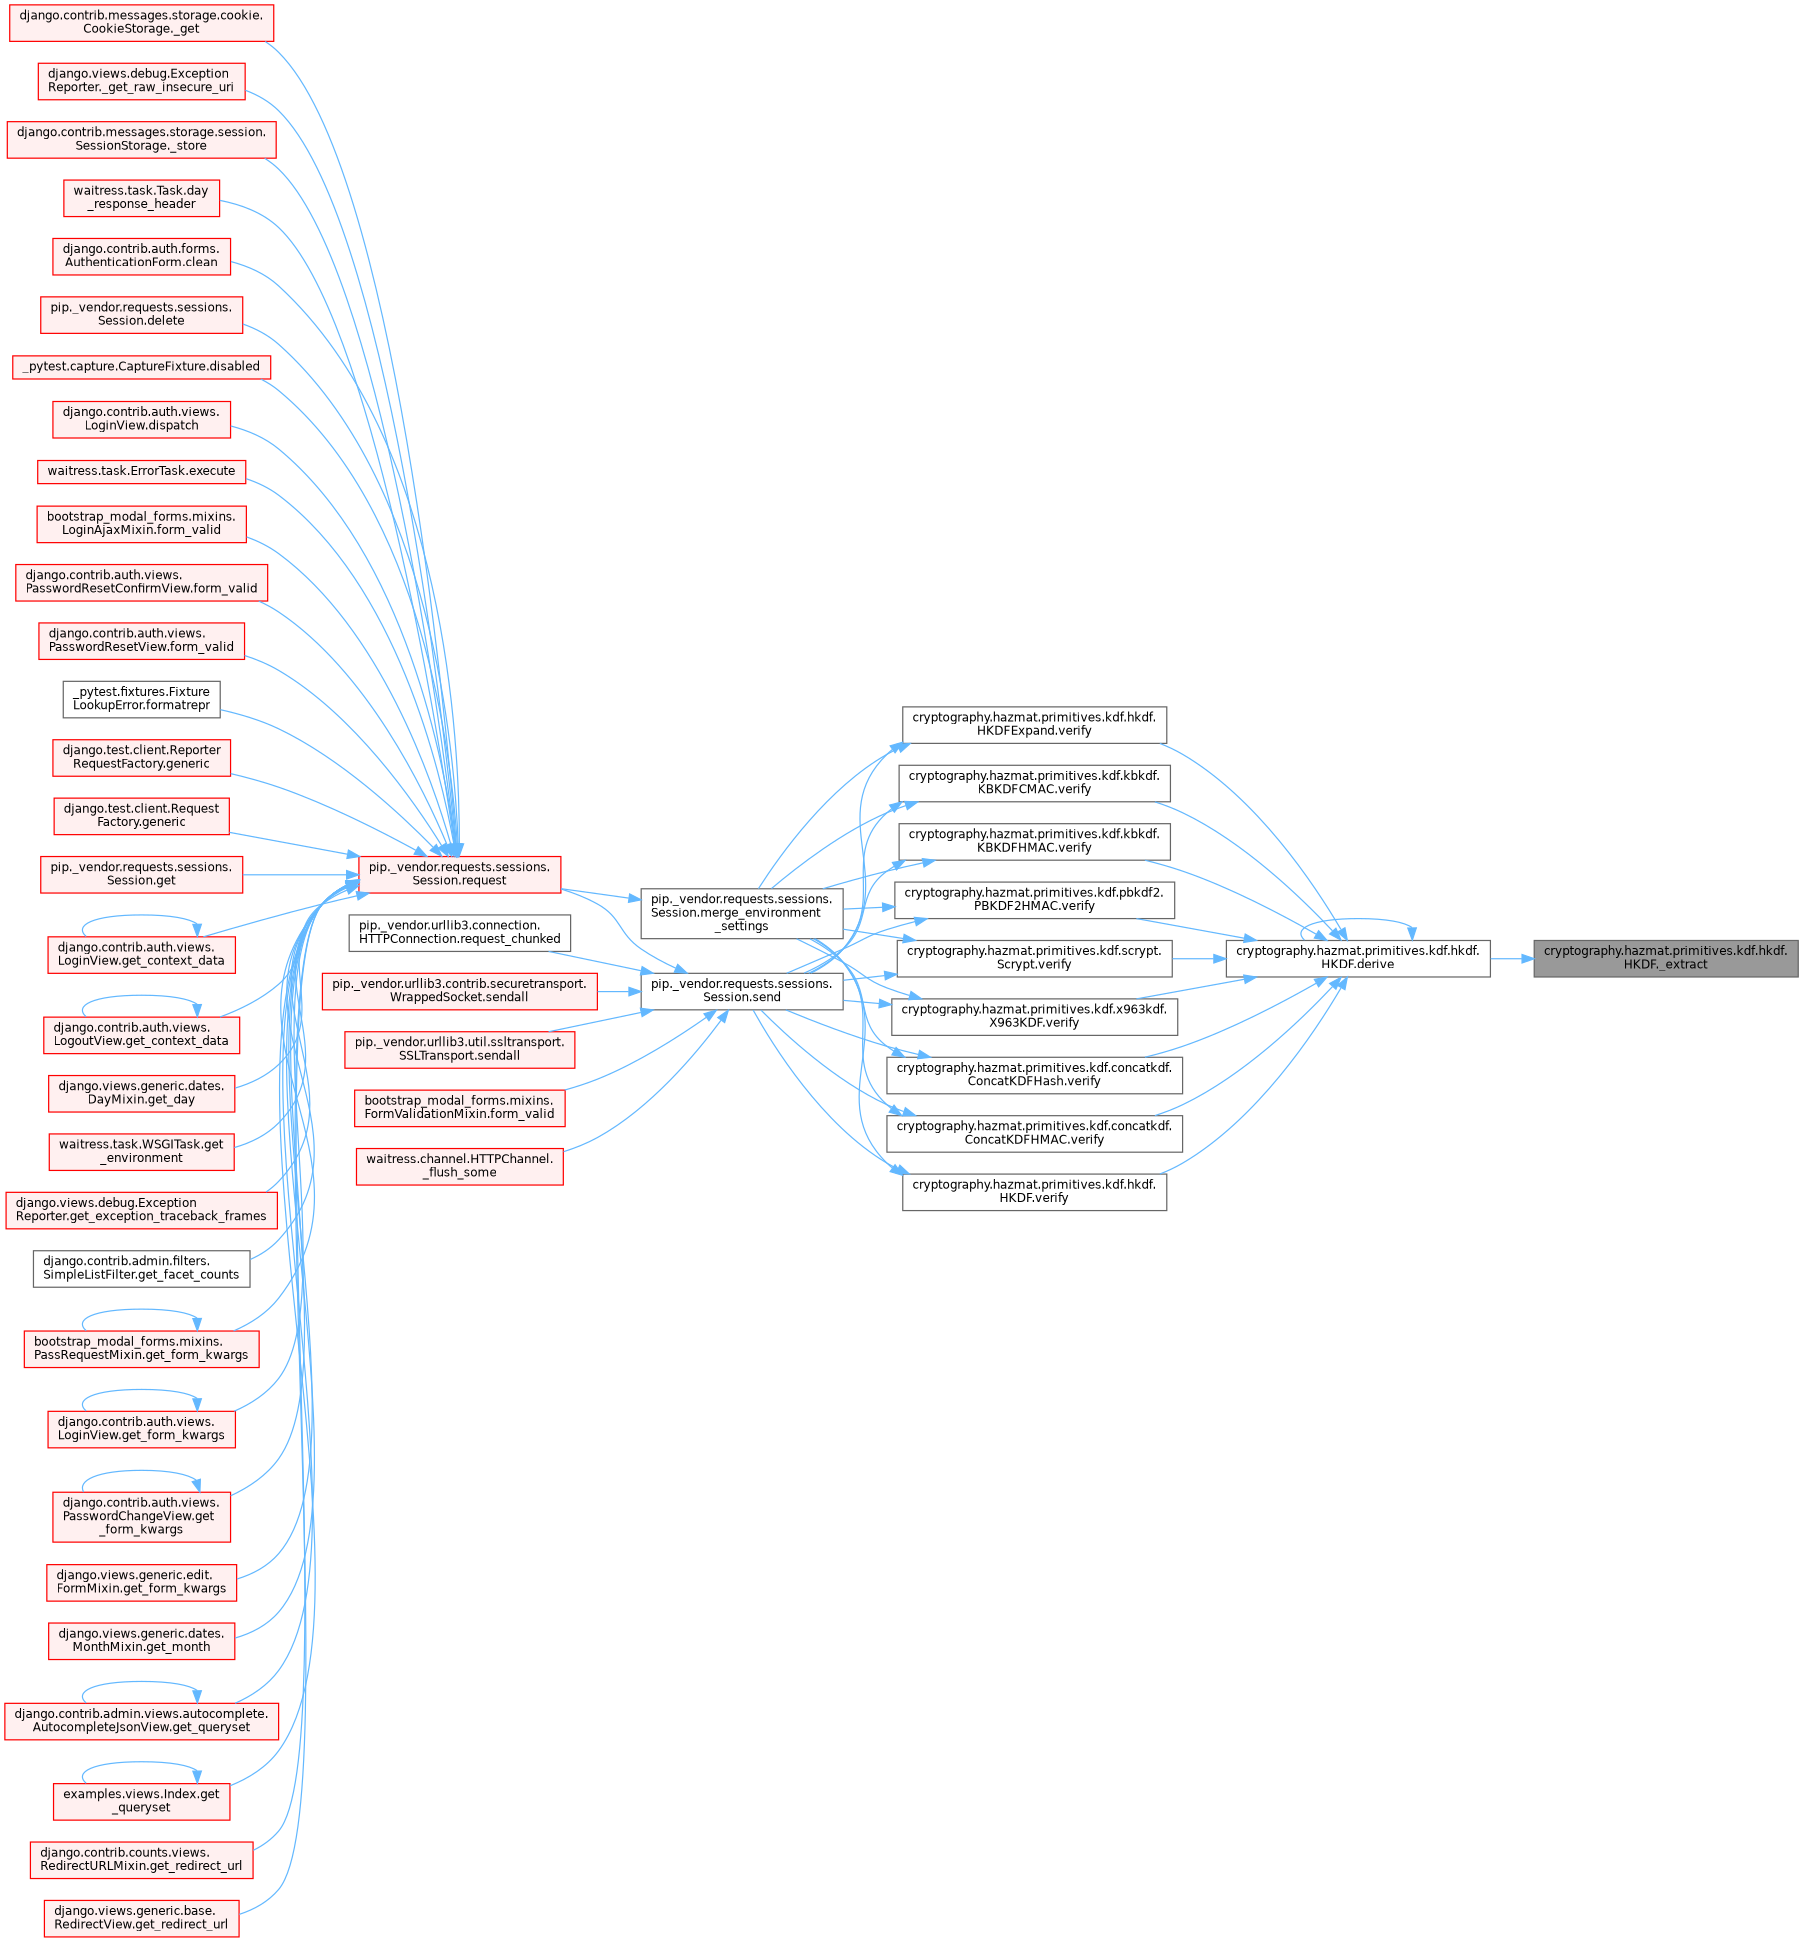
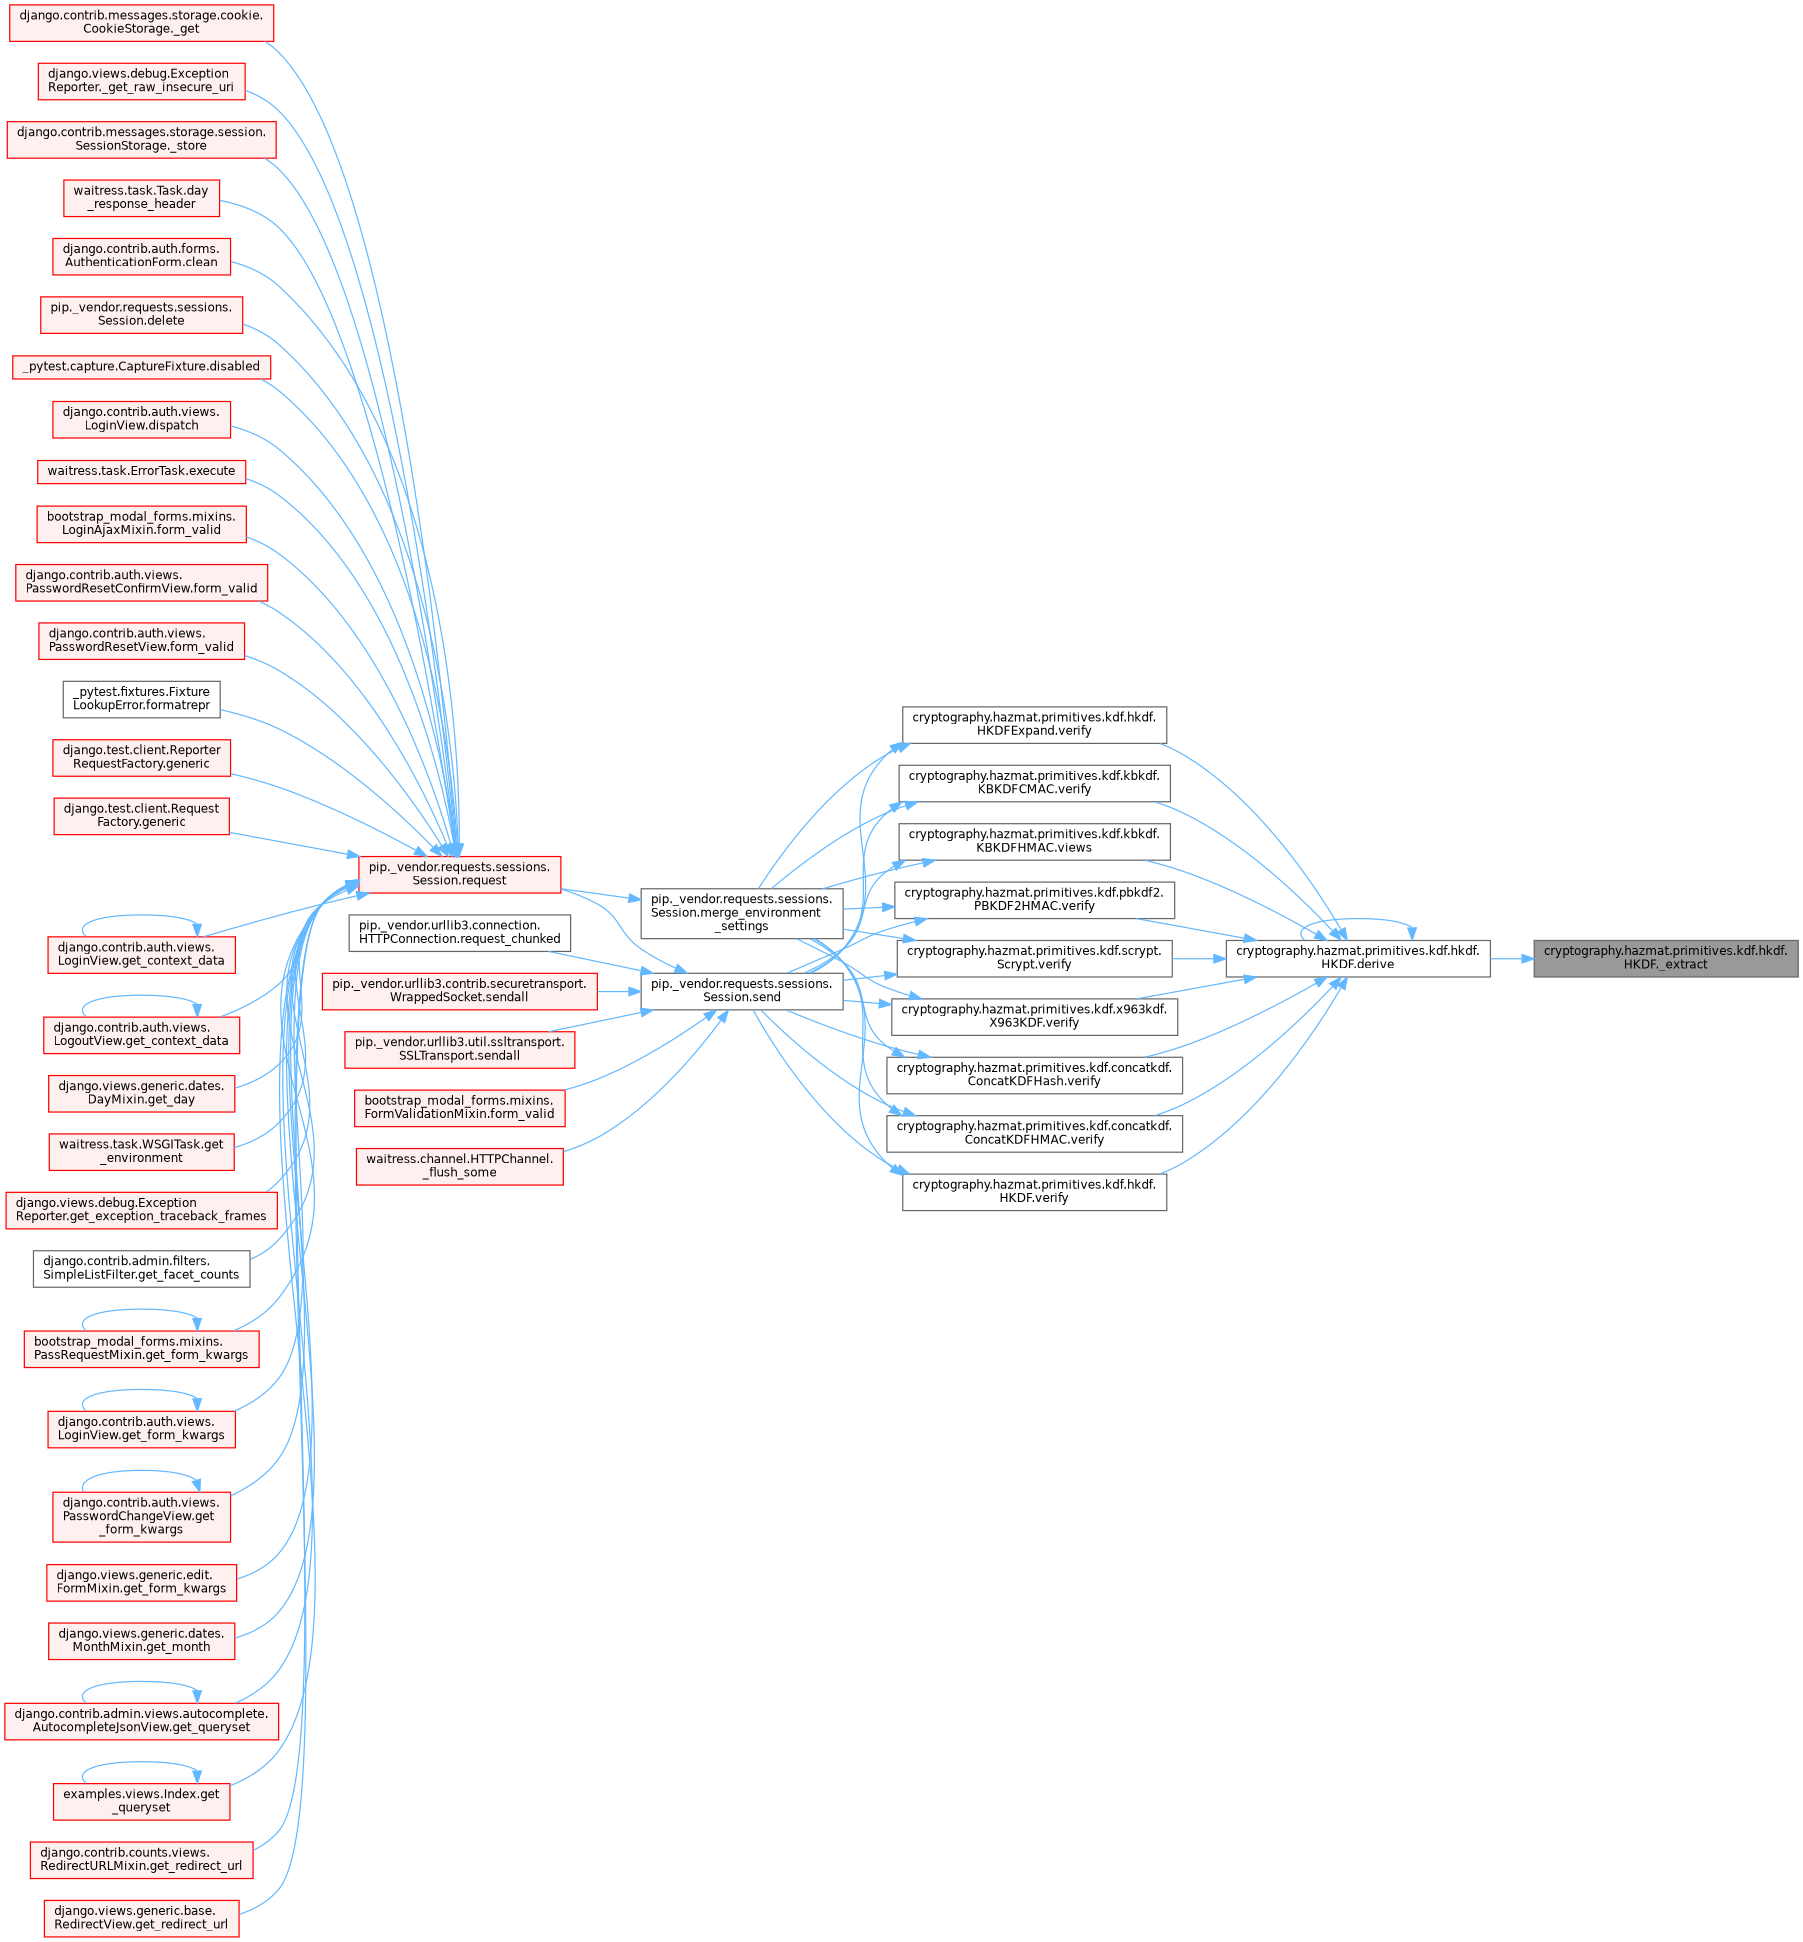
(1035, 842) -> (1035, 842)
(142, 875) -> none
